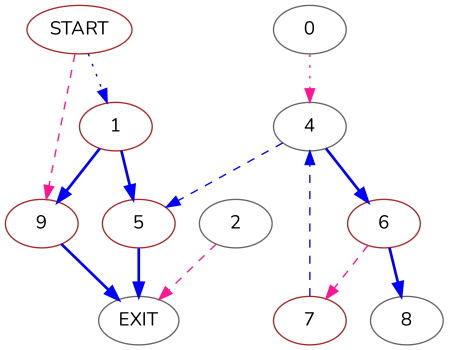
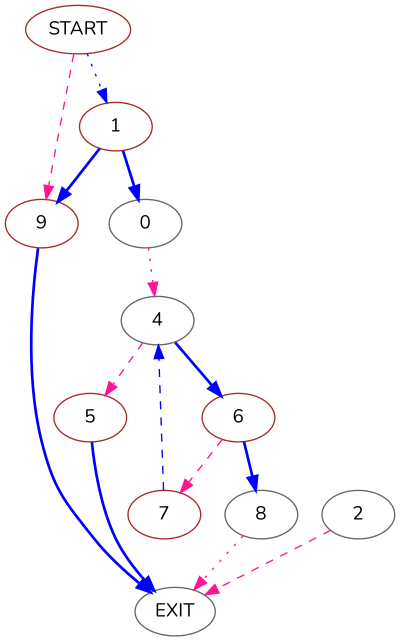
(126, 168) -> (129, 169)
(231, 172) -> (128, 363)
none -> (223, 558)
